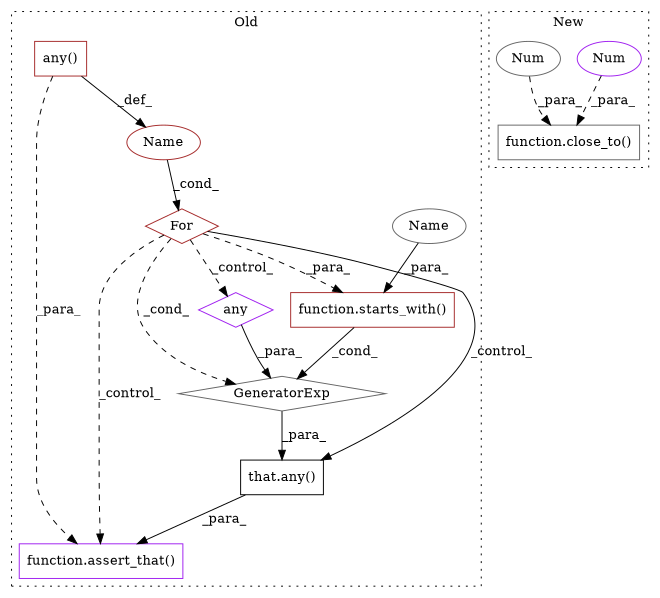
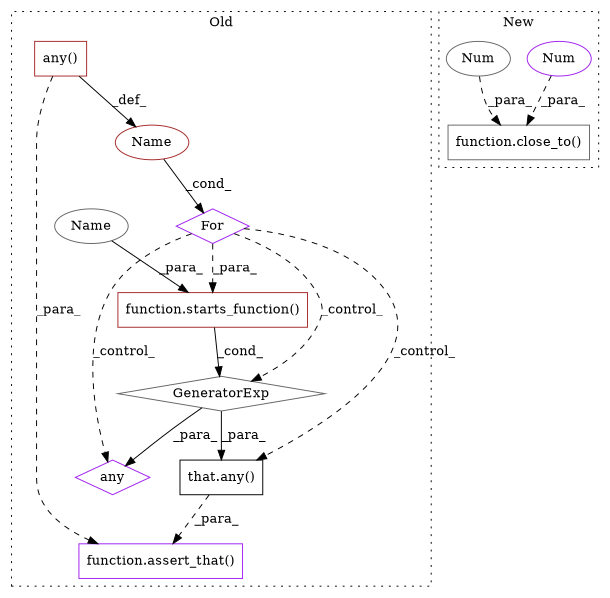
(182, 226) -> (213, 226)
(451, 288) -> (397, 324)
(167, 310) -> (352, 310)
(372, 310) -> (213, 310)
(252, 348) -> (167, 433)
(99, 370) -> none
(196, 517) -> (194, 515)
